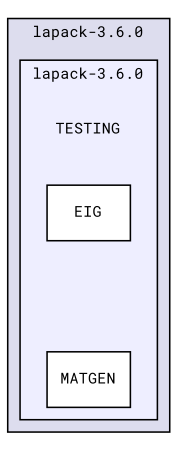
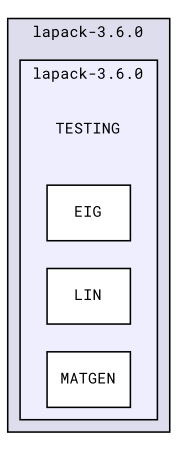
none -> (89, 296)
